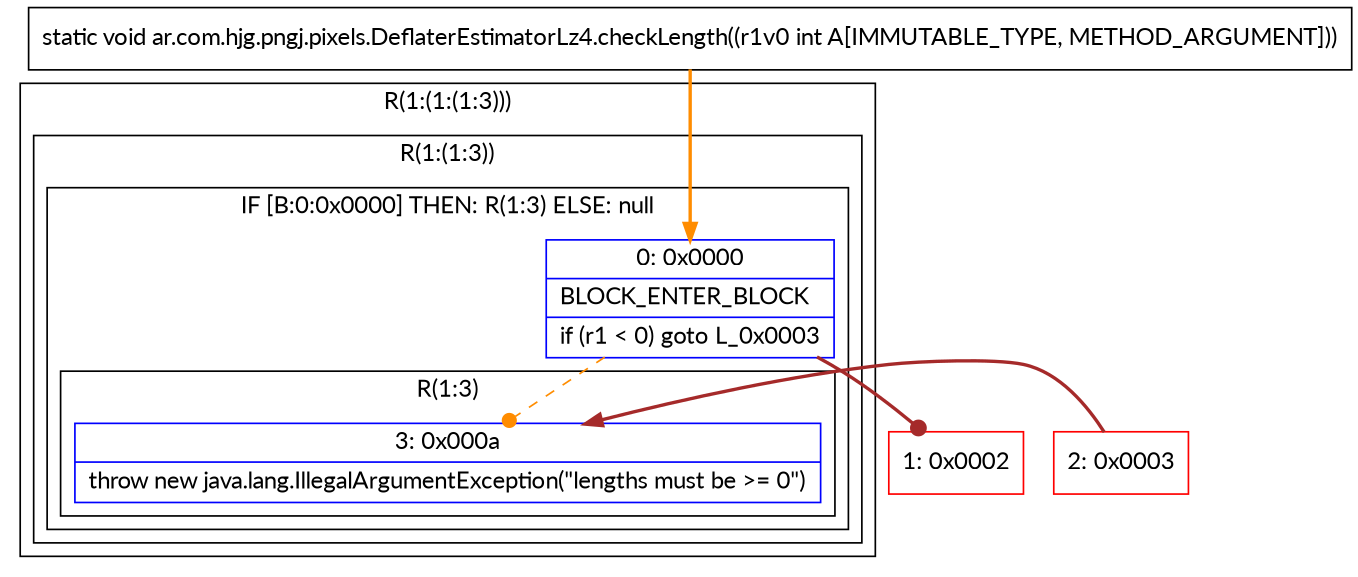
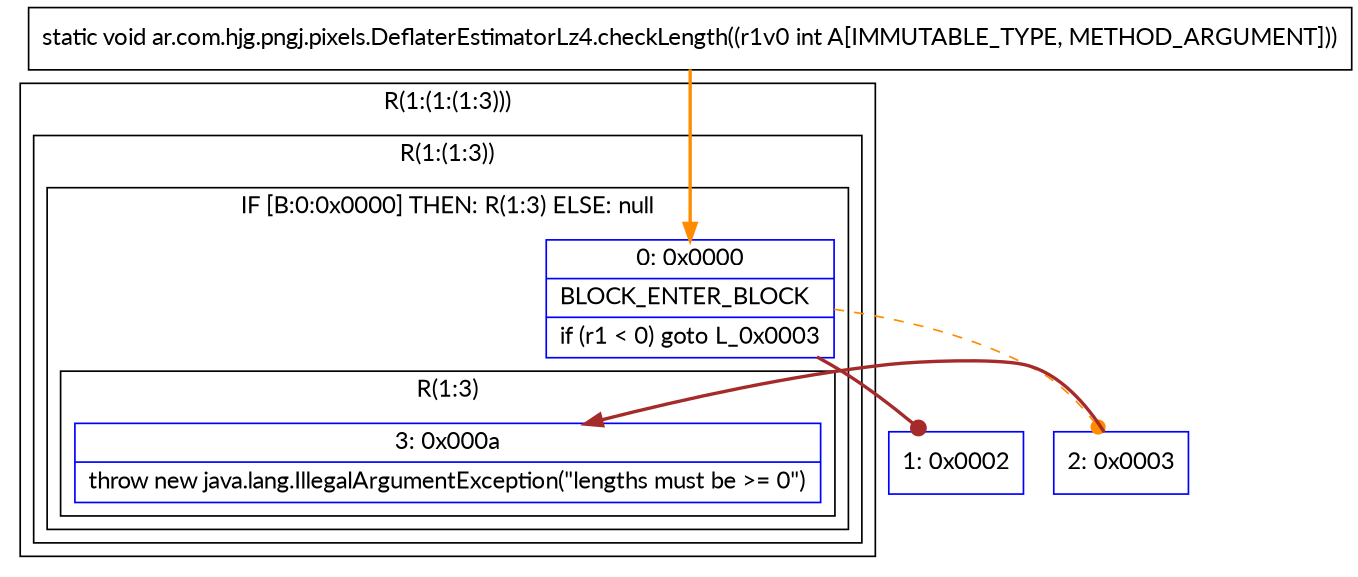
(560, 387) -> (975, 343)
(956, 463) -> (956, 463)
(1121, 463) -> (1121, 463)
